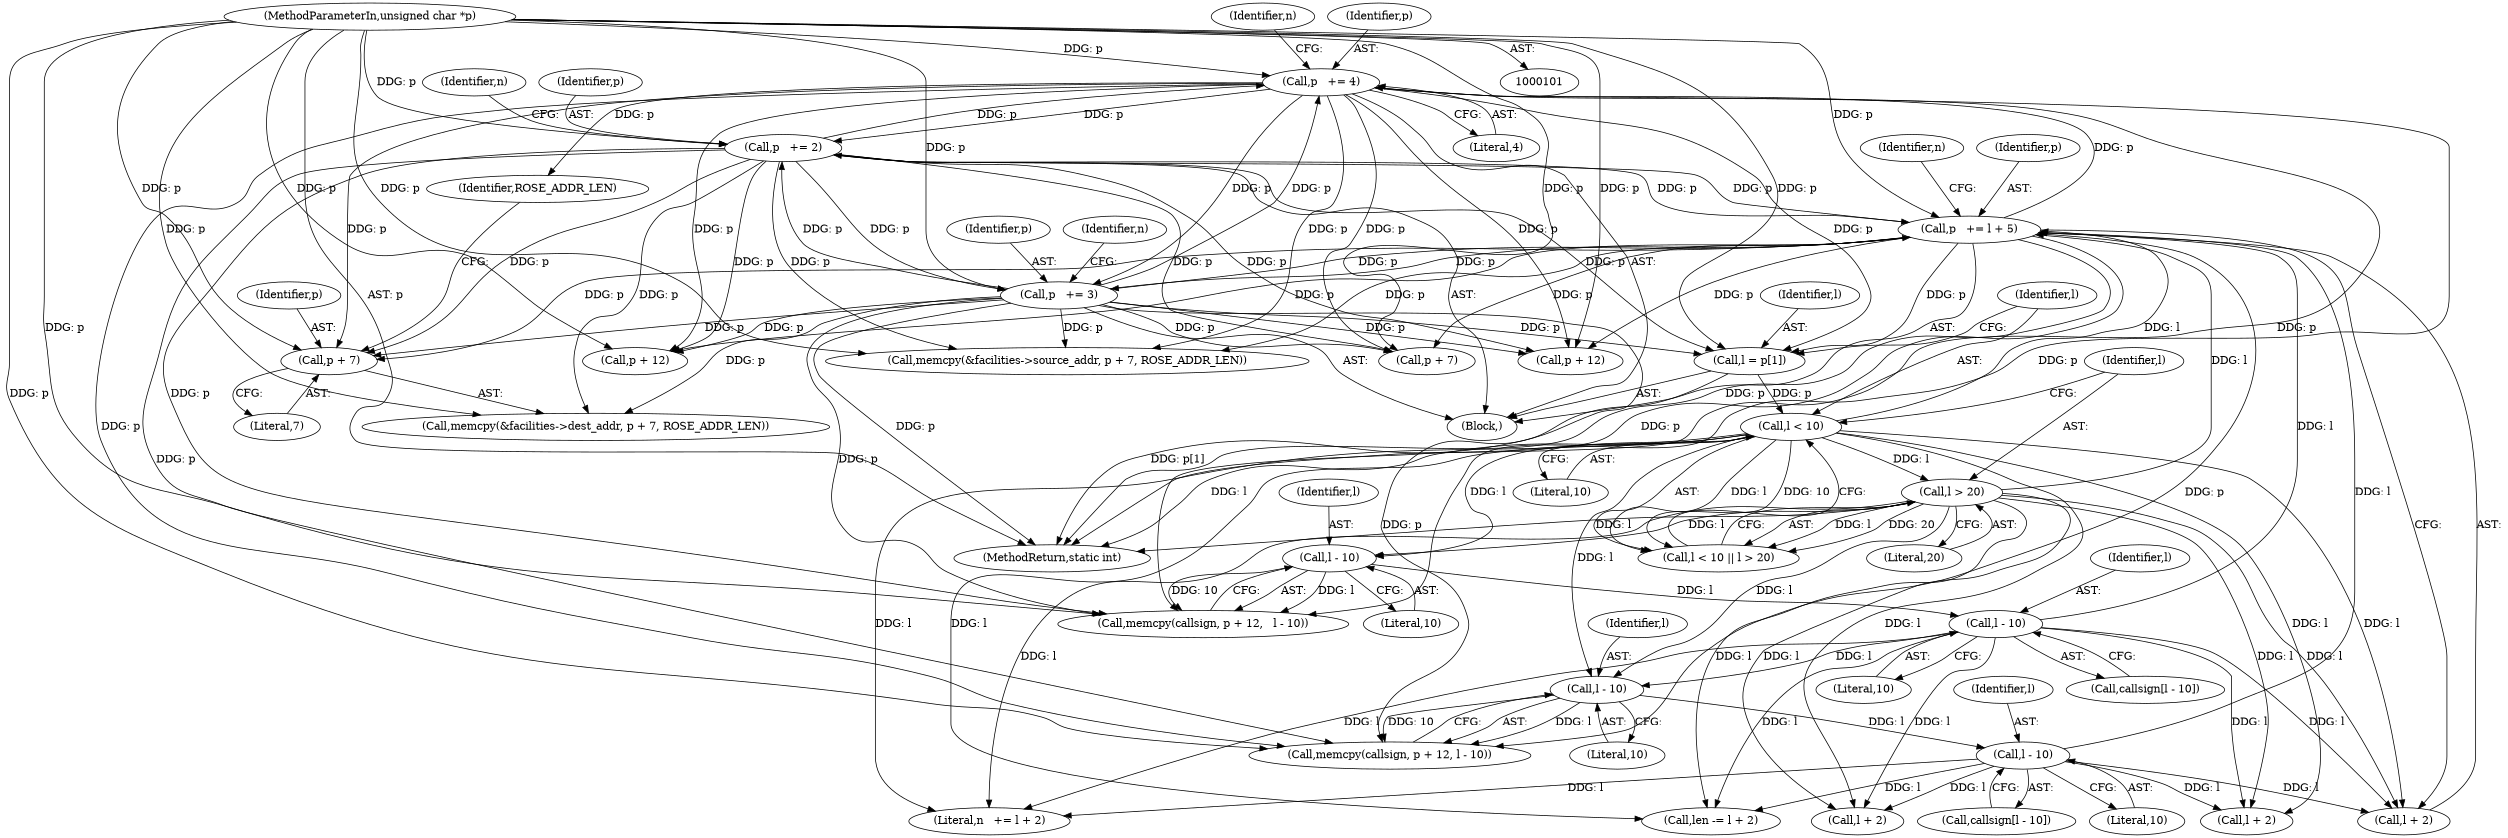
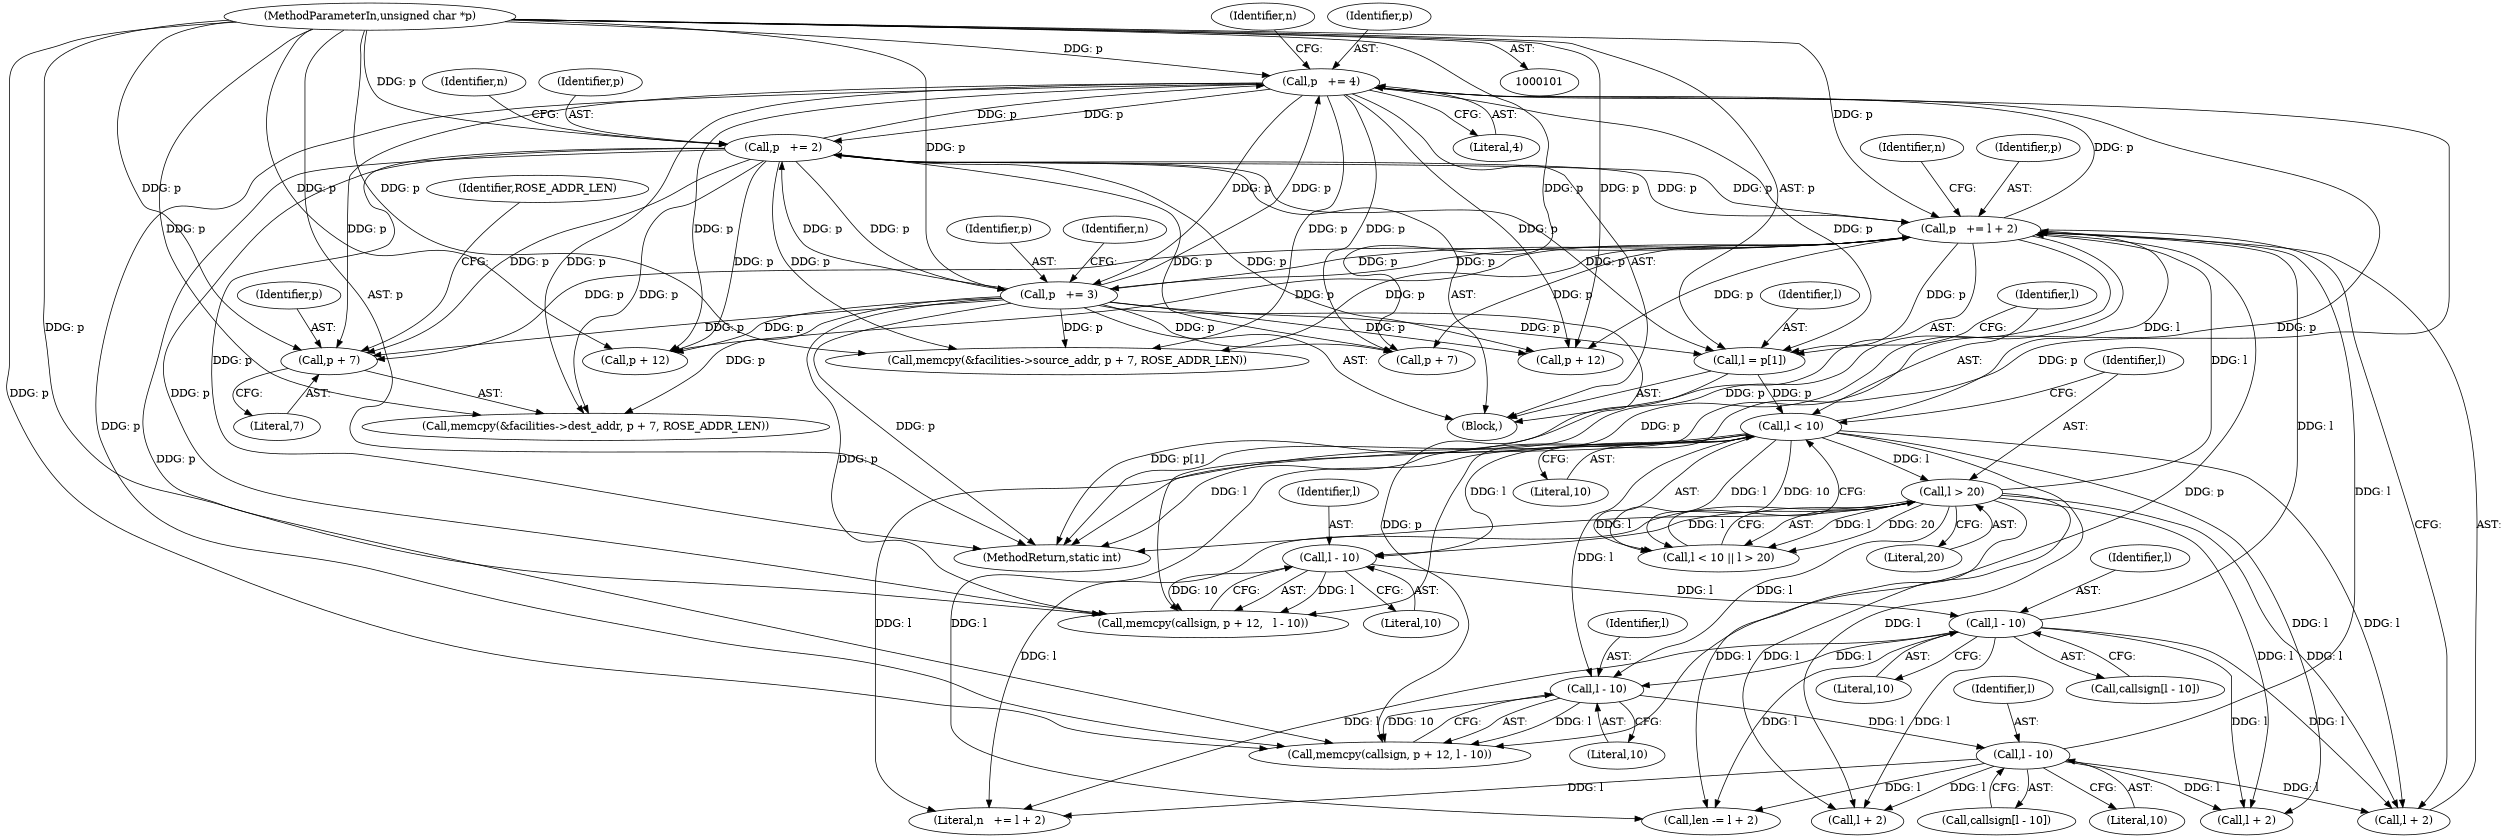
(895, 87) -> (804, 101)
(1797, 189) -> (1797, 189)
(1969, 230) -> (1969, 230)
none -> (223, 434)
